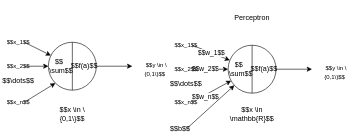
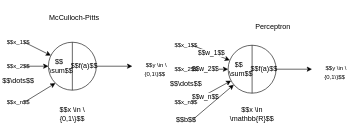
none -> (72, 18)
(252, 18) -> (273, 27)
(180, 129) -> (186, 120)
